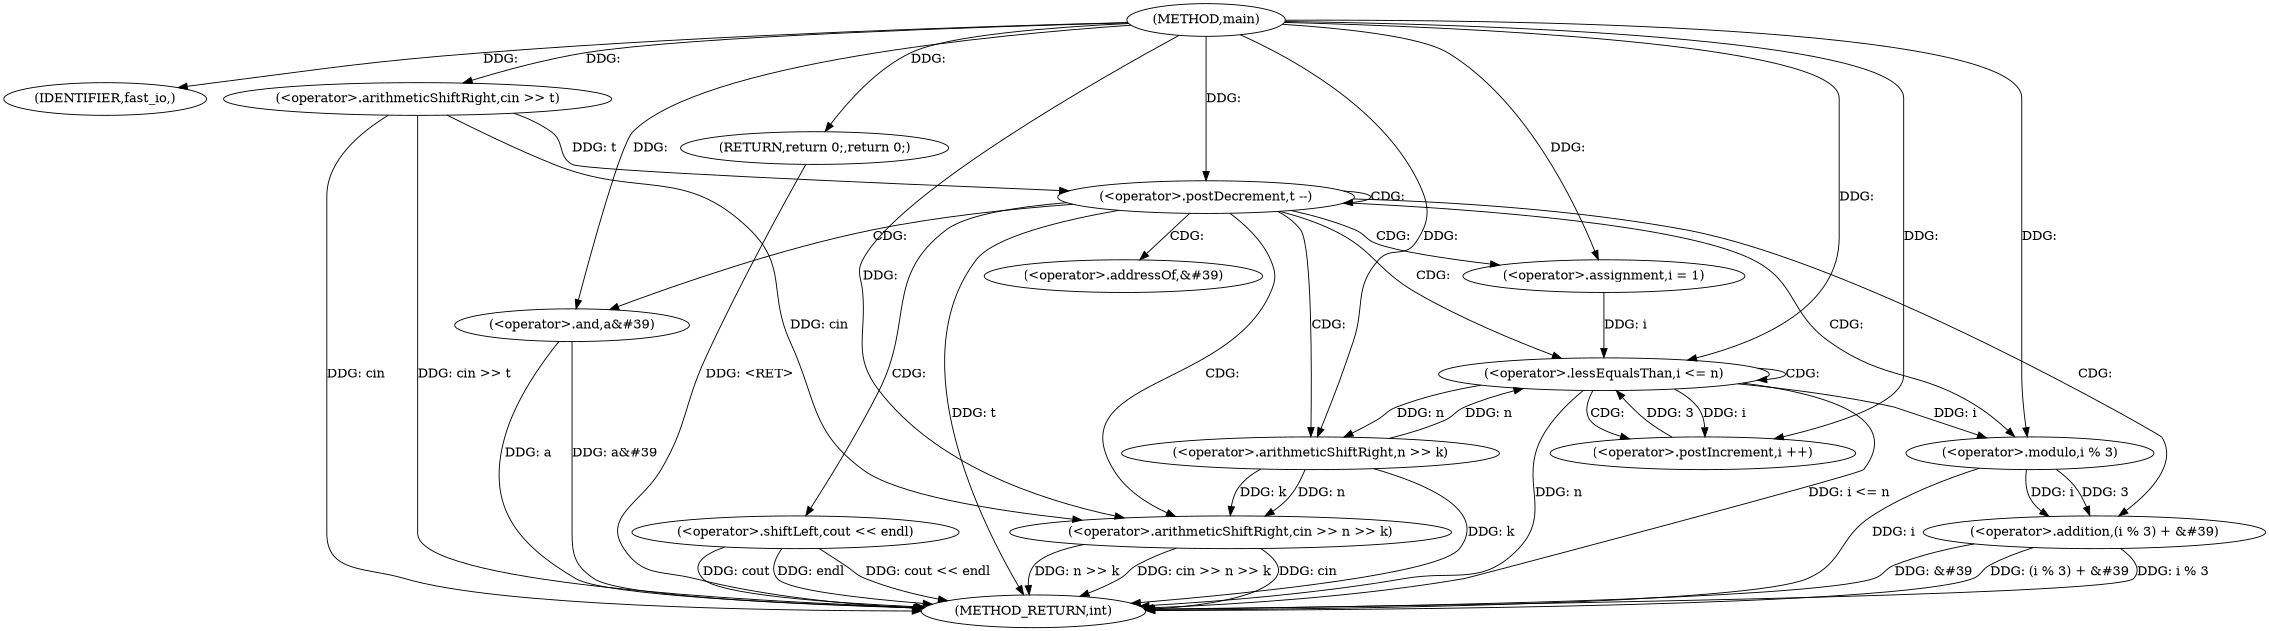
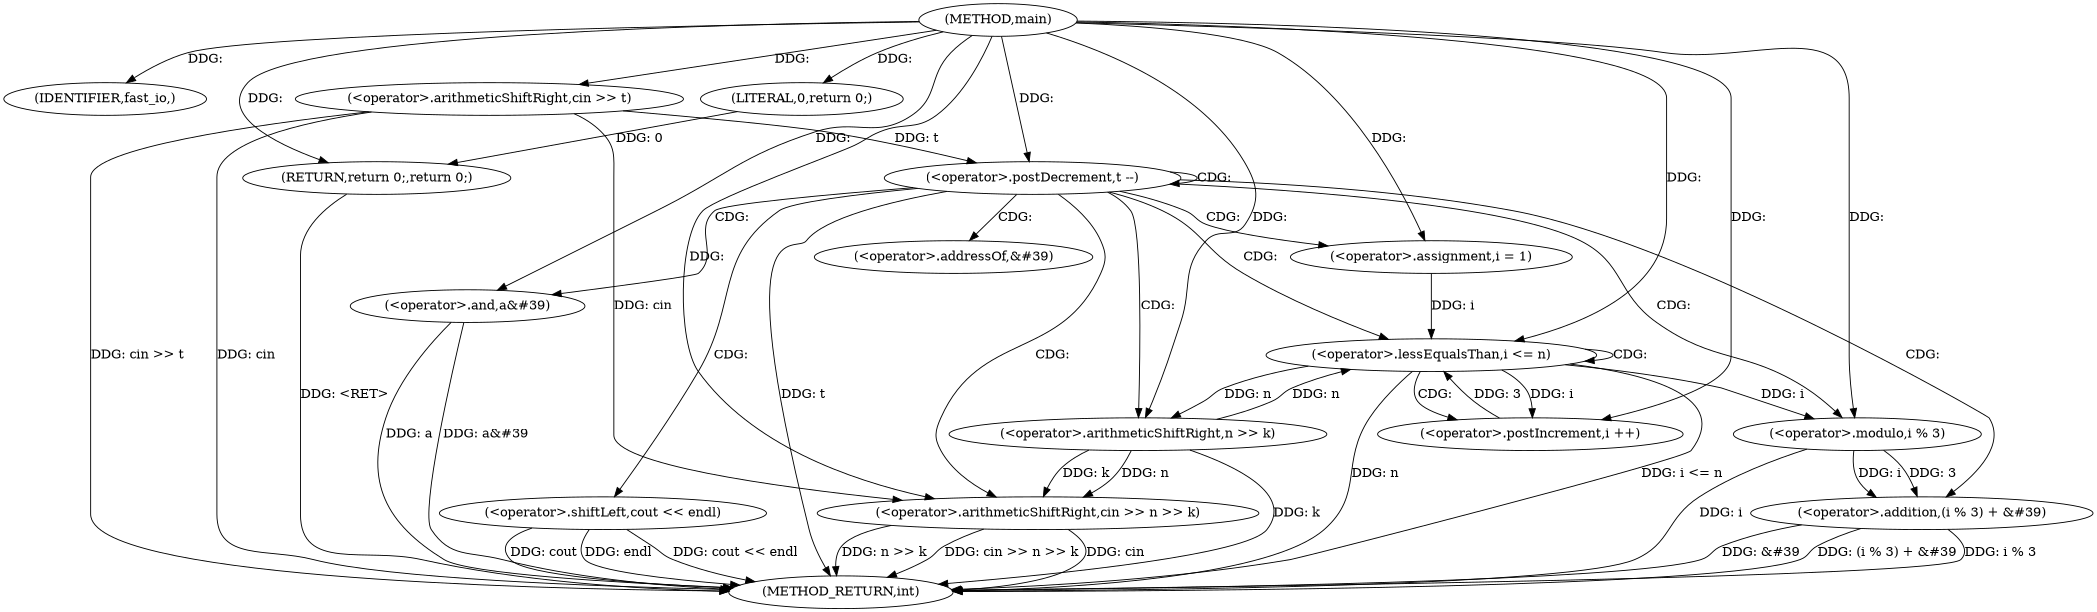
none -> (802, 99)
